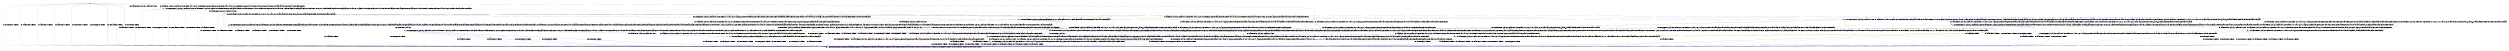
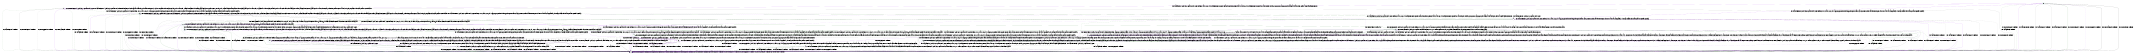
(127, 6) -> none
(194, 10) -> (329, 27)
